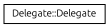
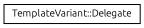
(55, 14) -> (72, 14)
